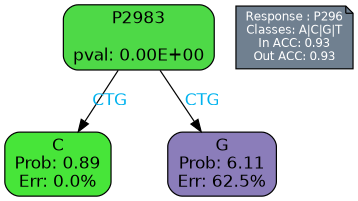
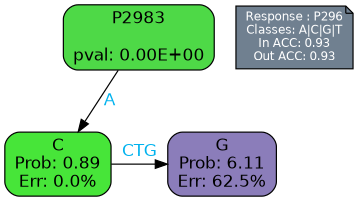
(177, 96) -> (133, 164)
(110, 101) -> (110, 101)
